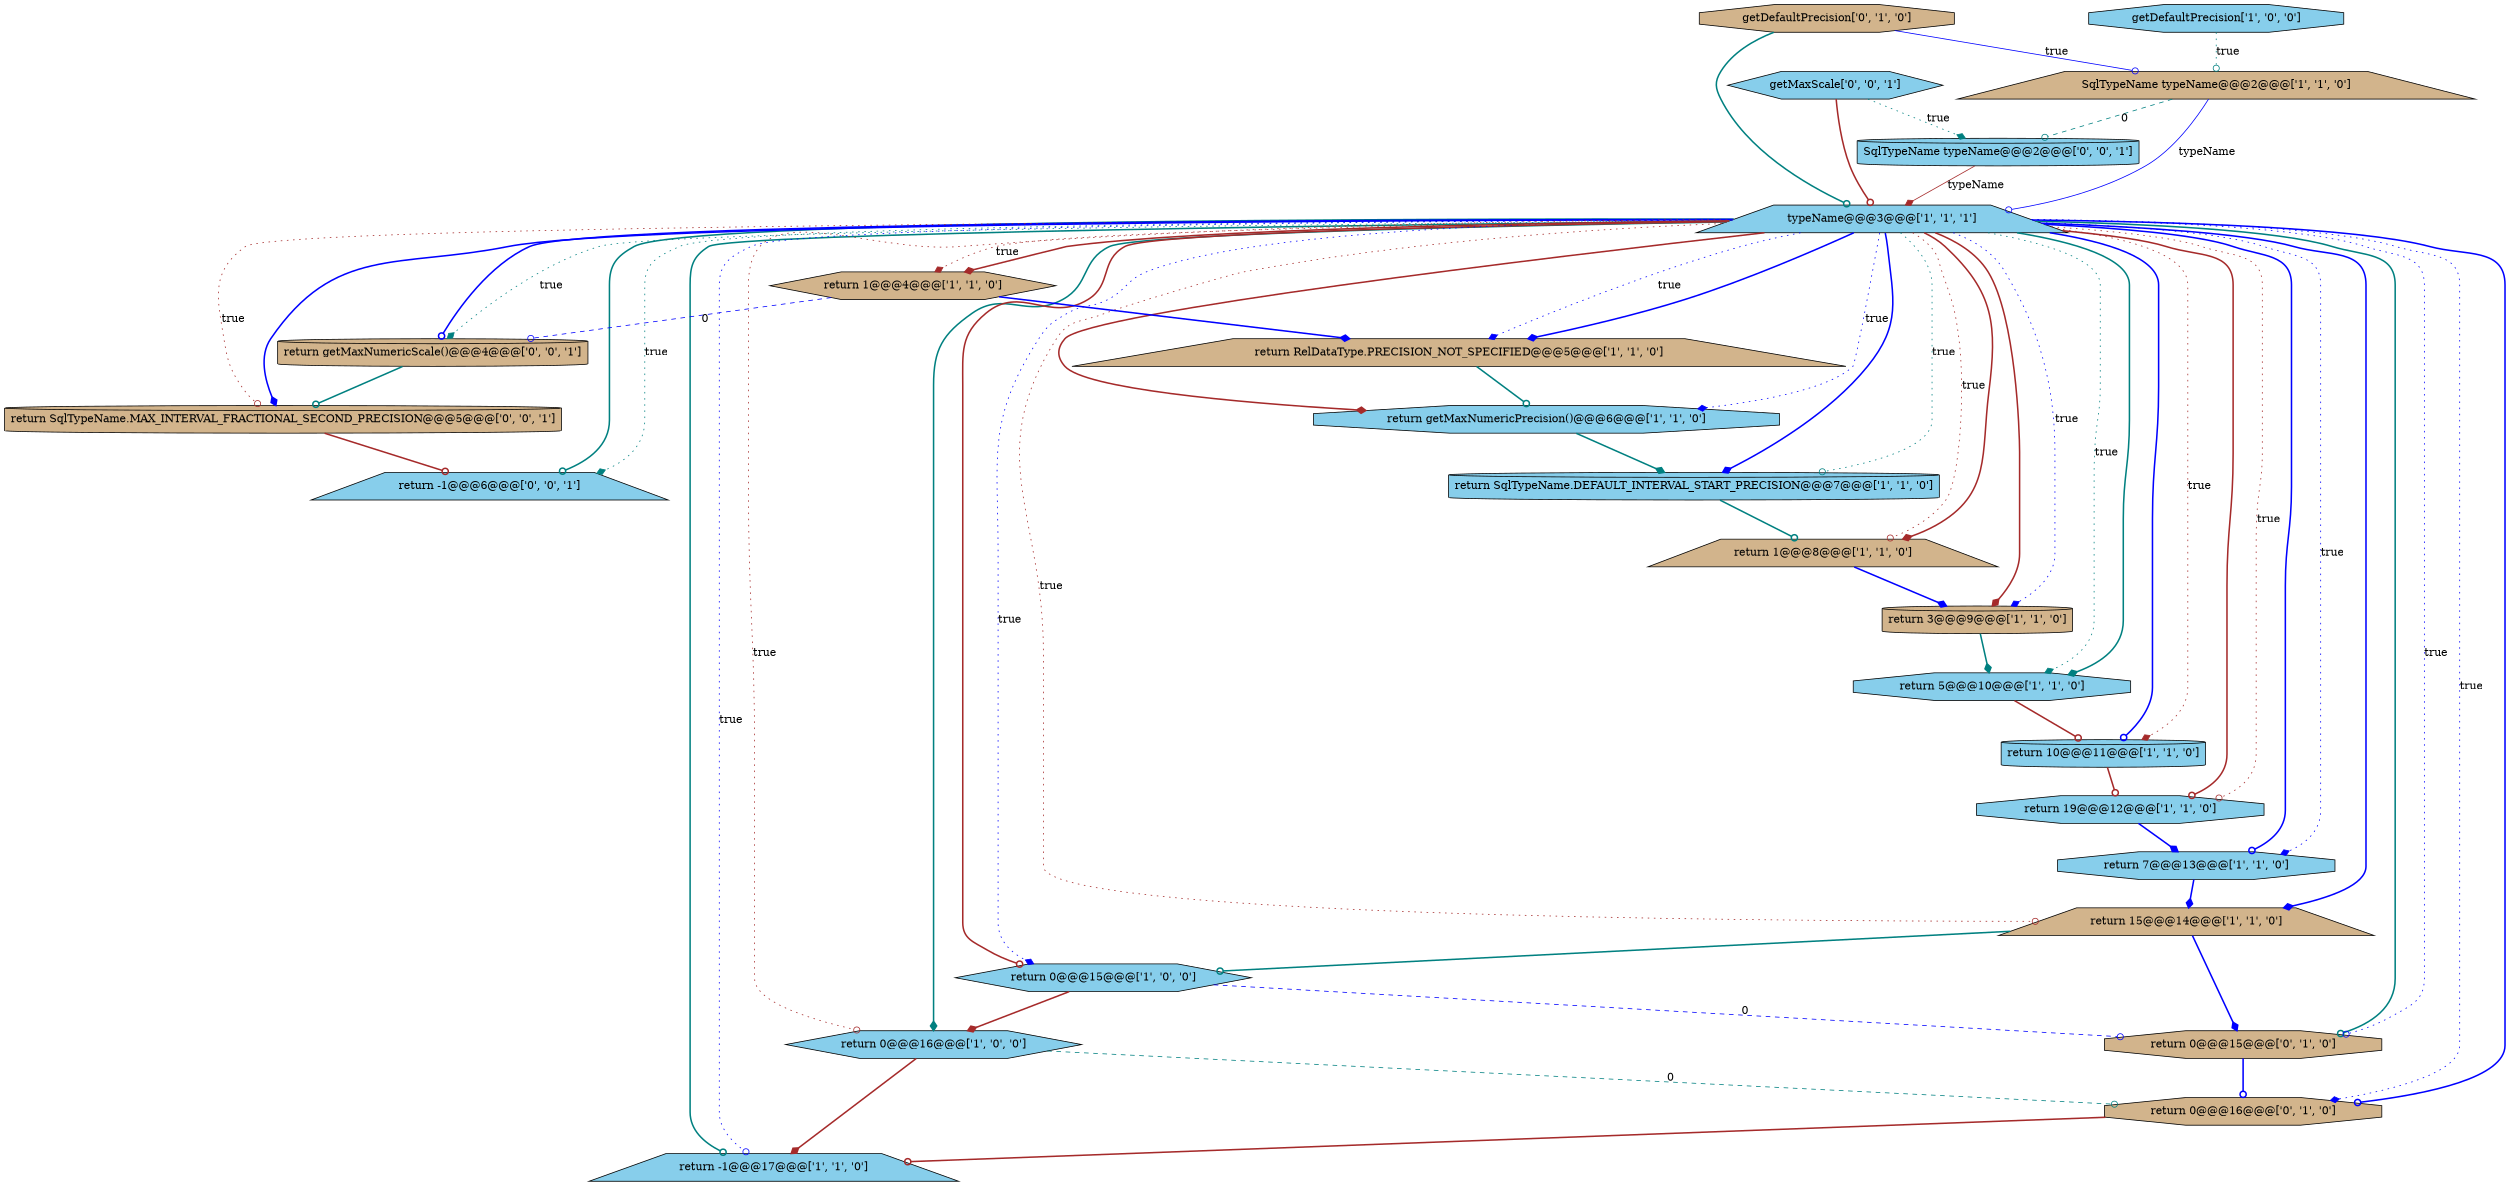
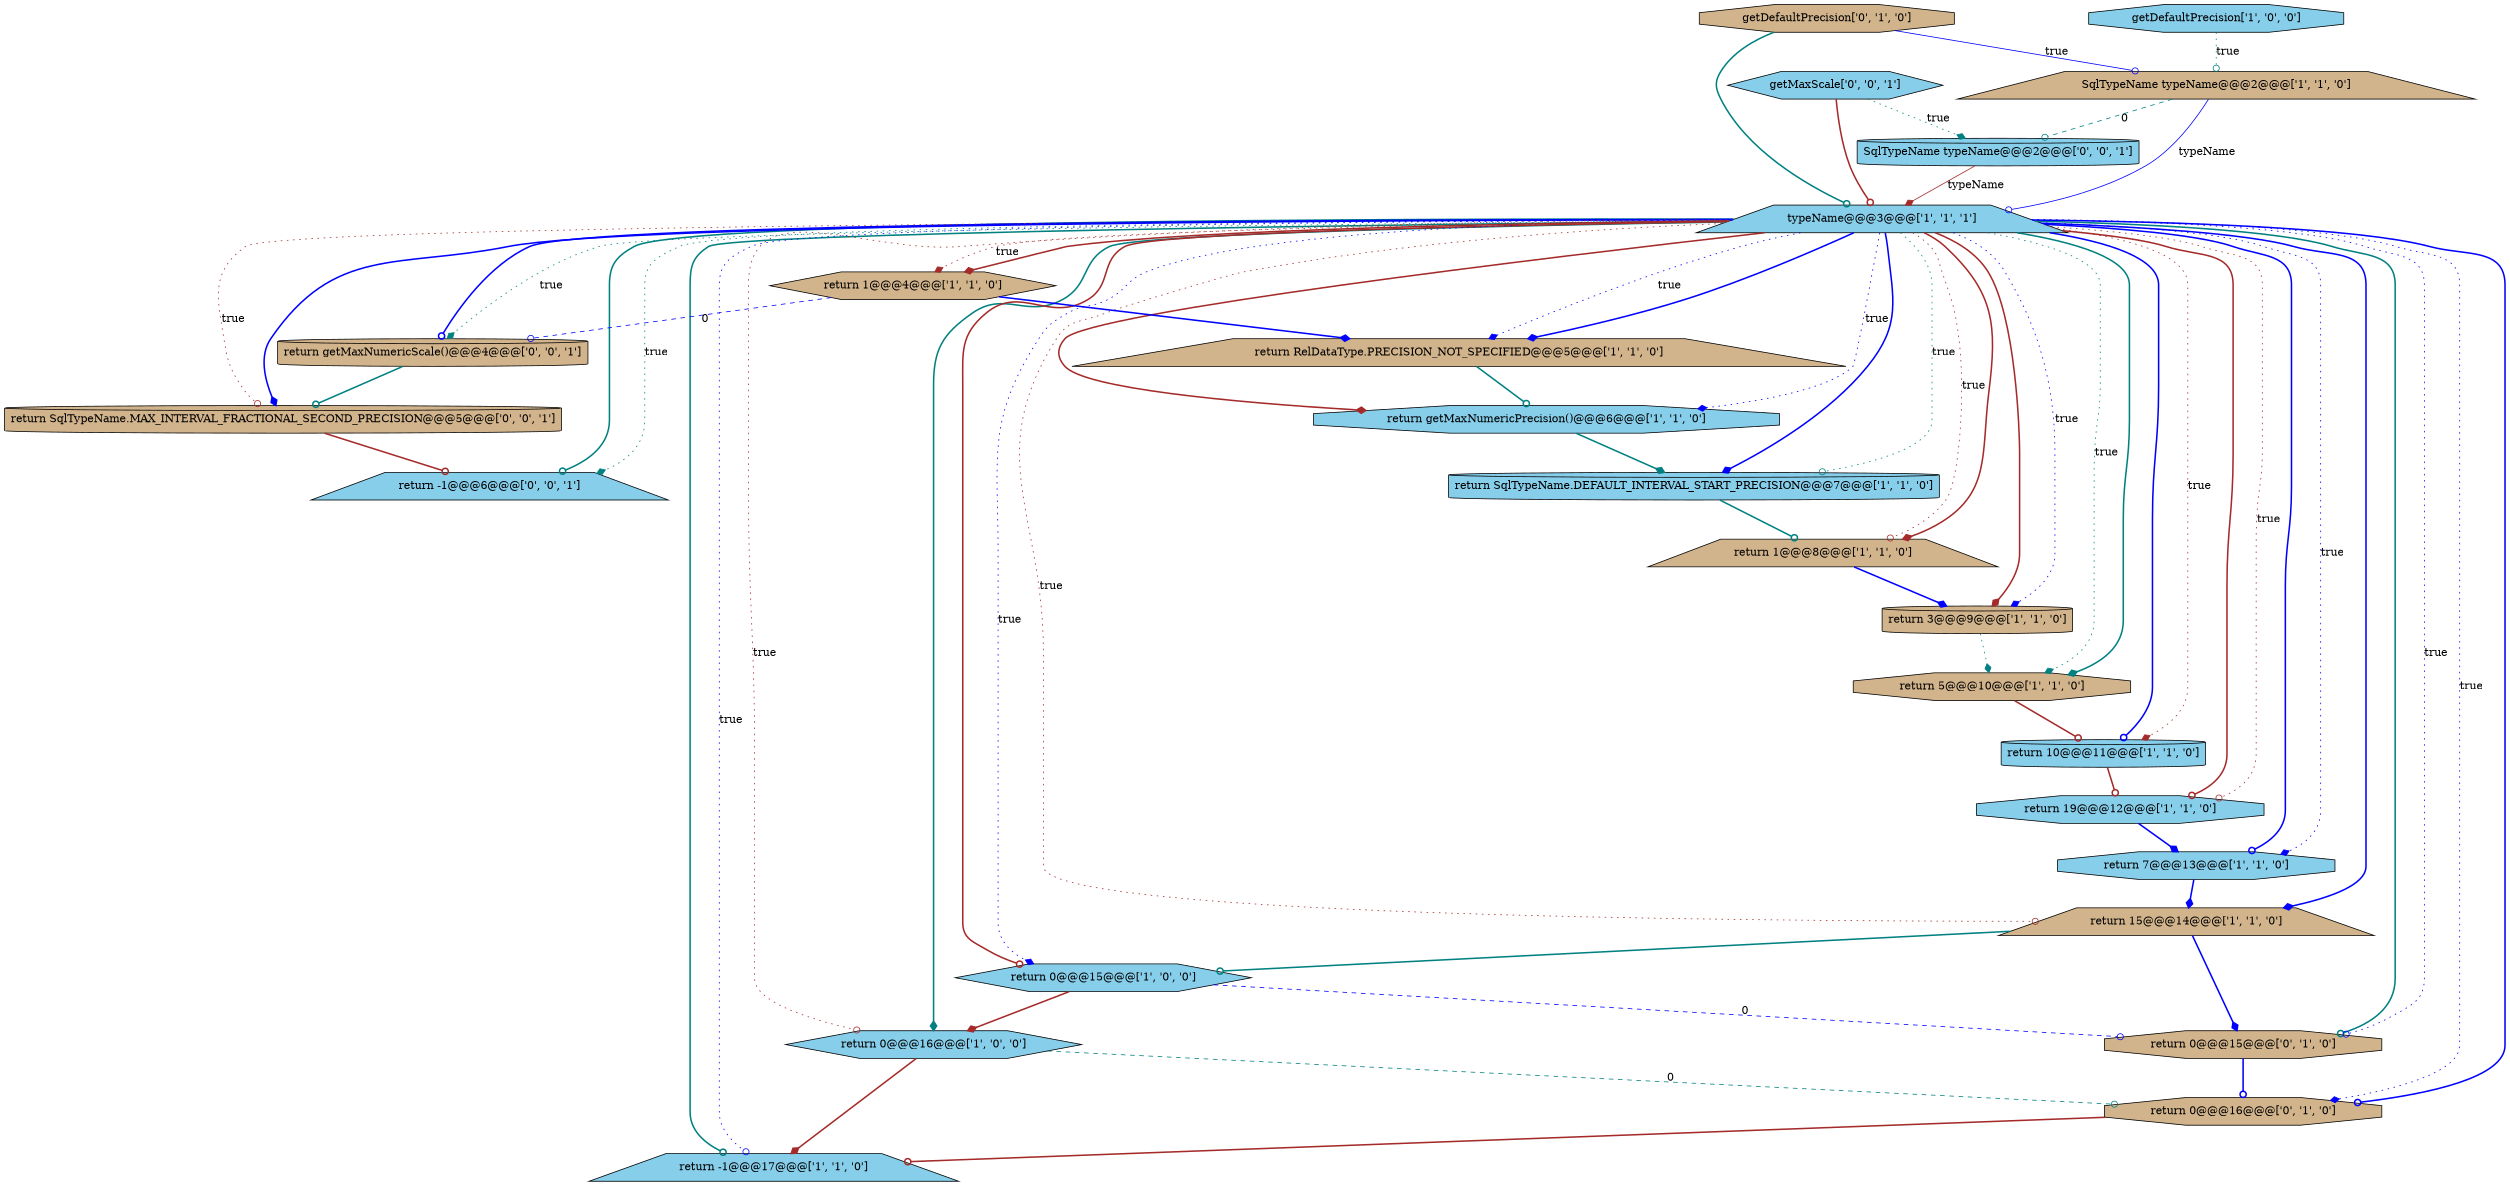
(1984, 649) -> (1984, 649)
(1992, 687) -> (1992, 687)
